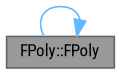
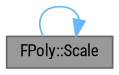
(60, 52) -> (60, 52)
